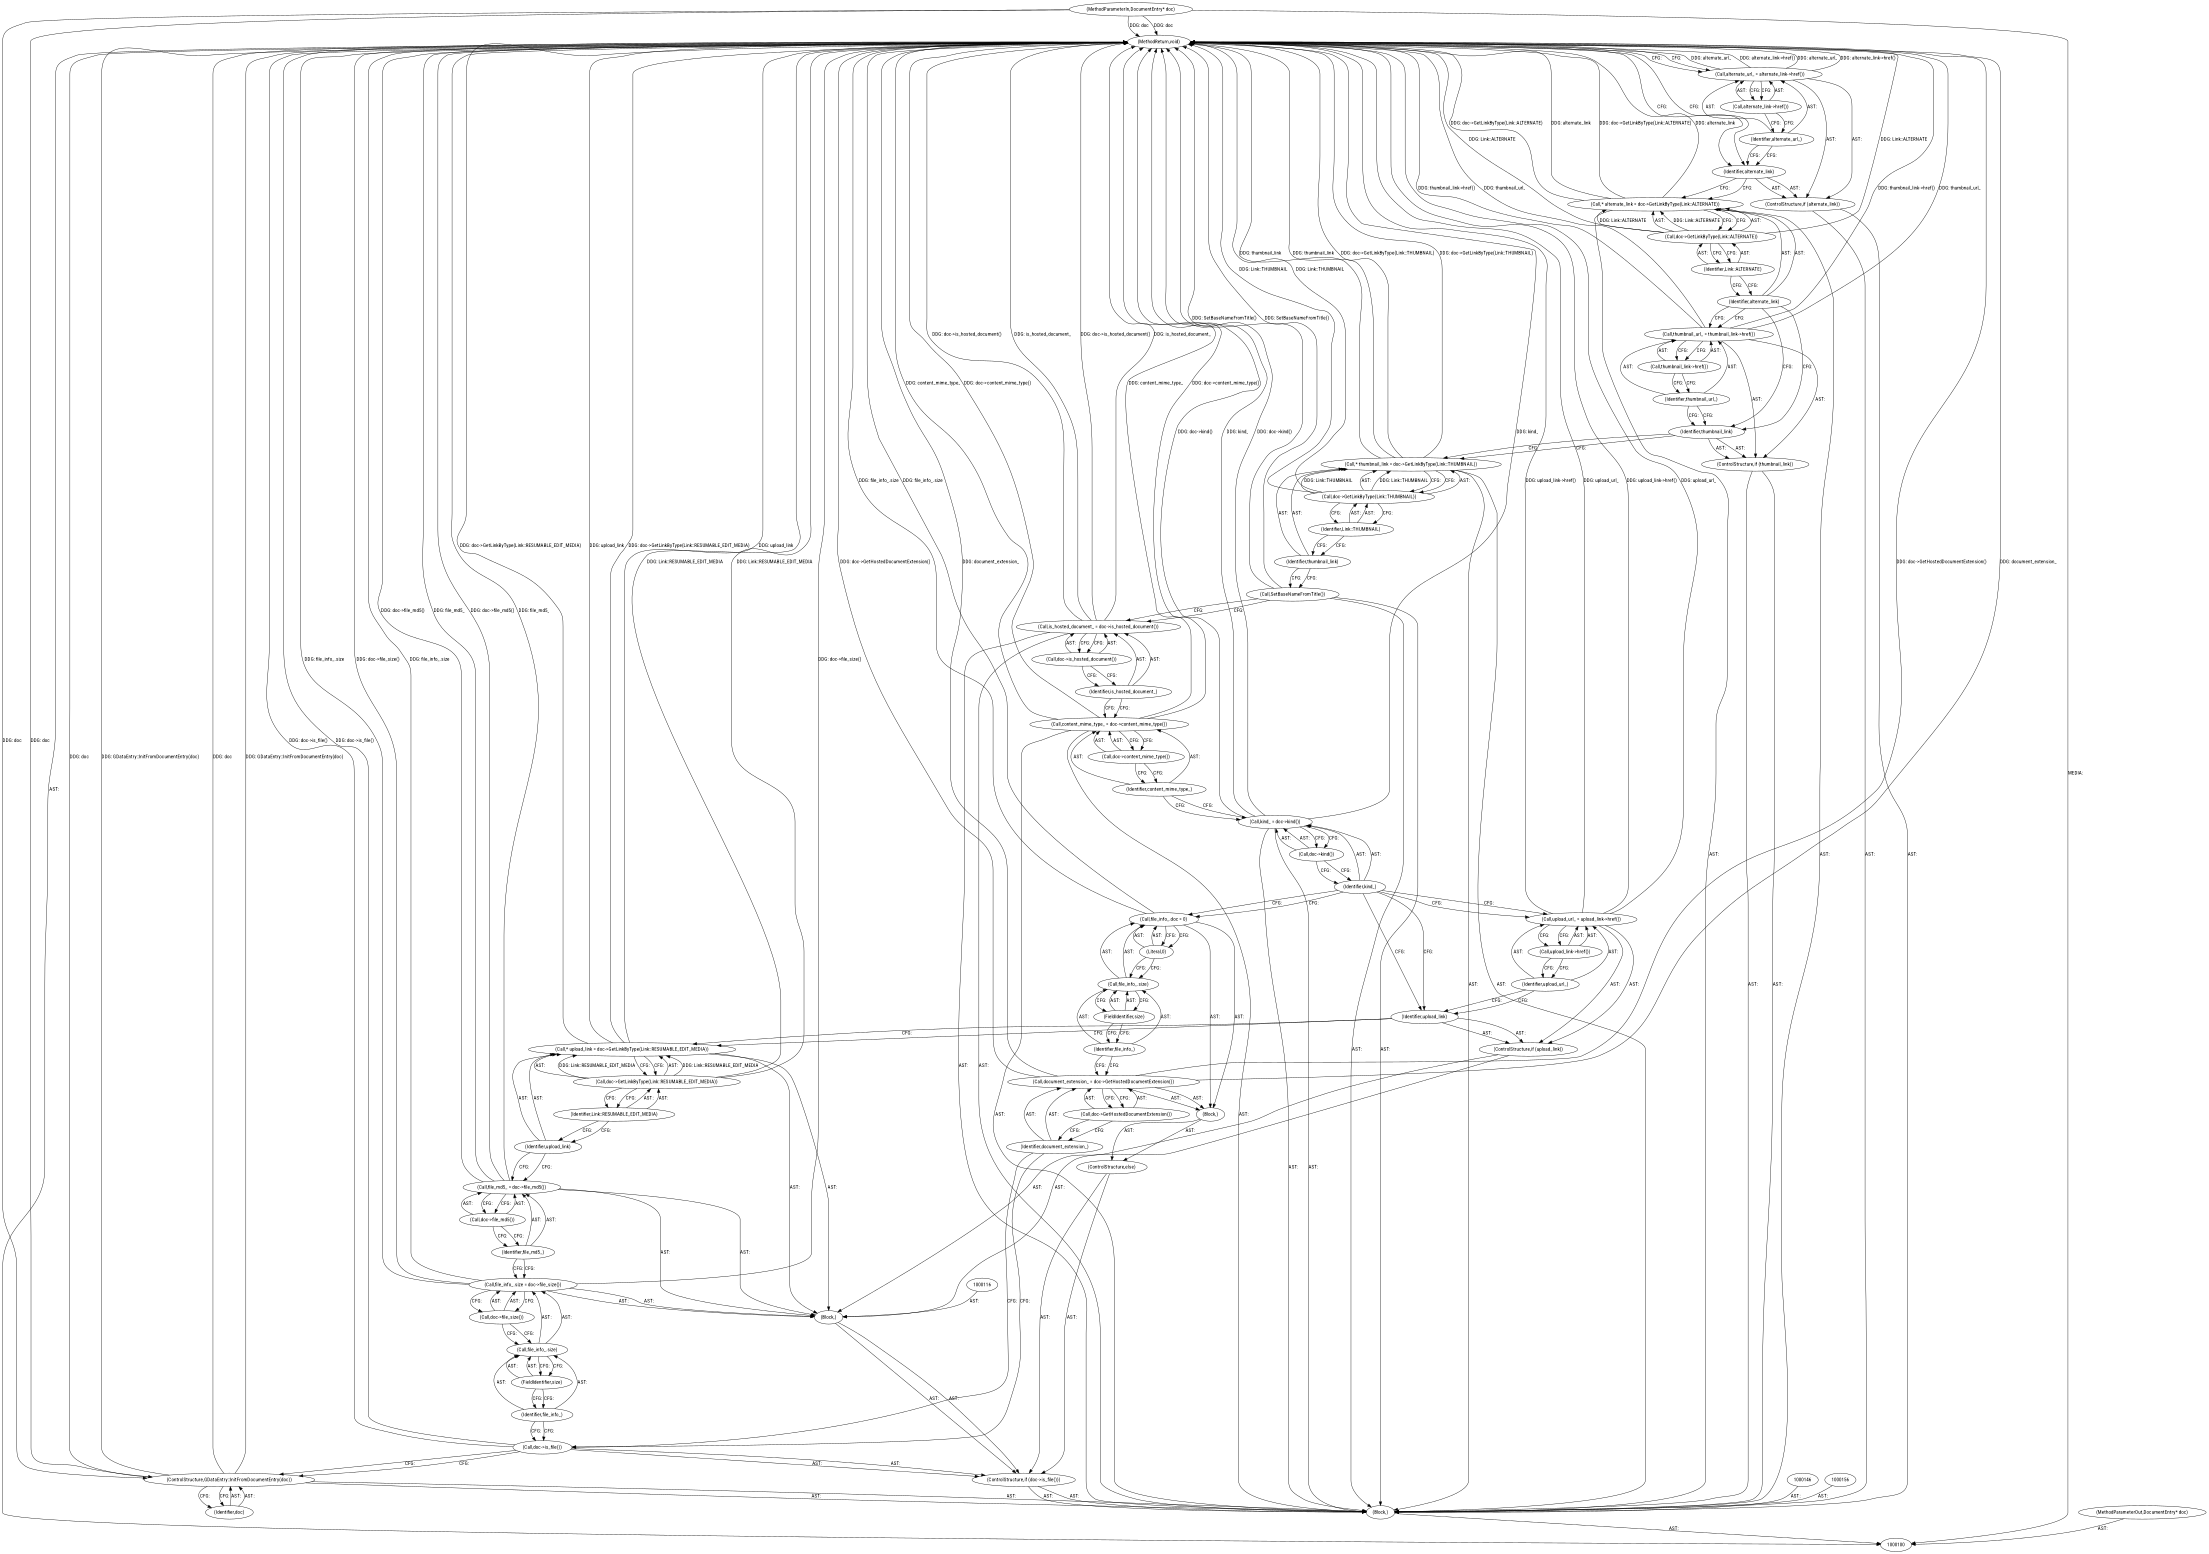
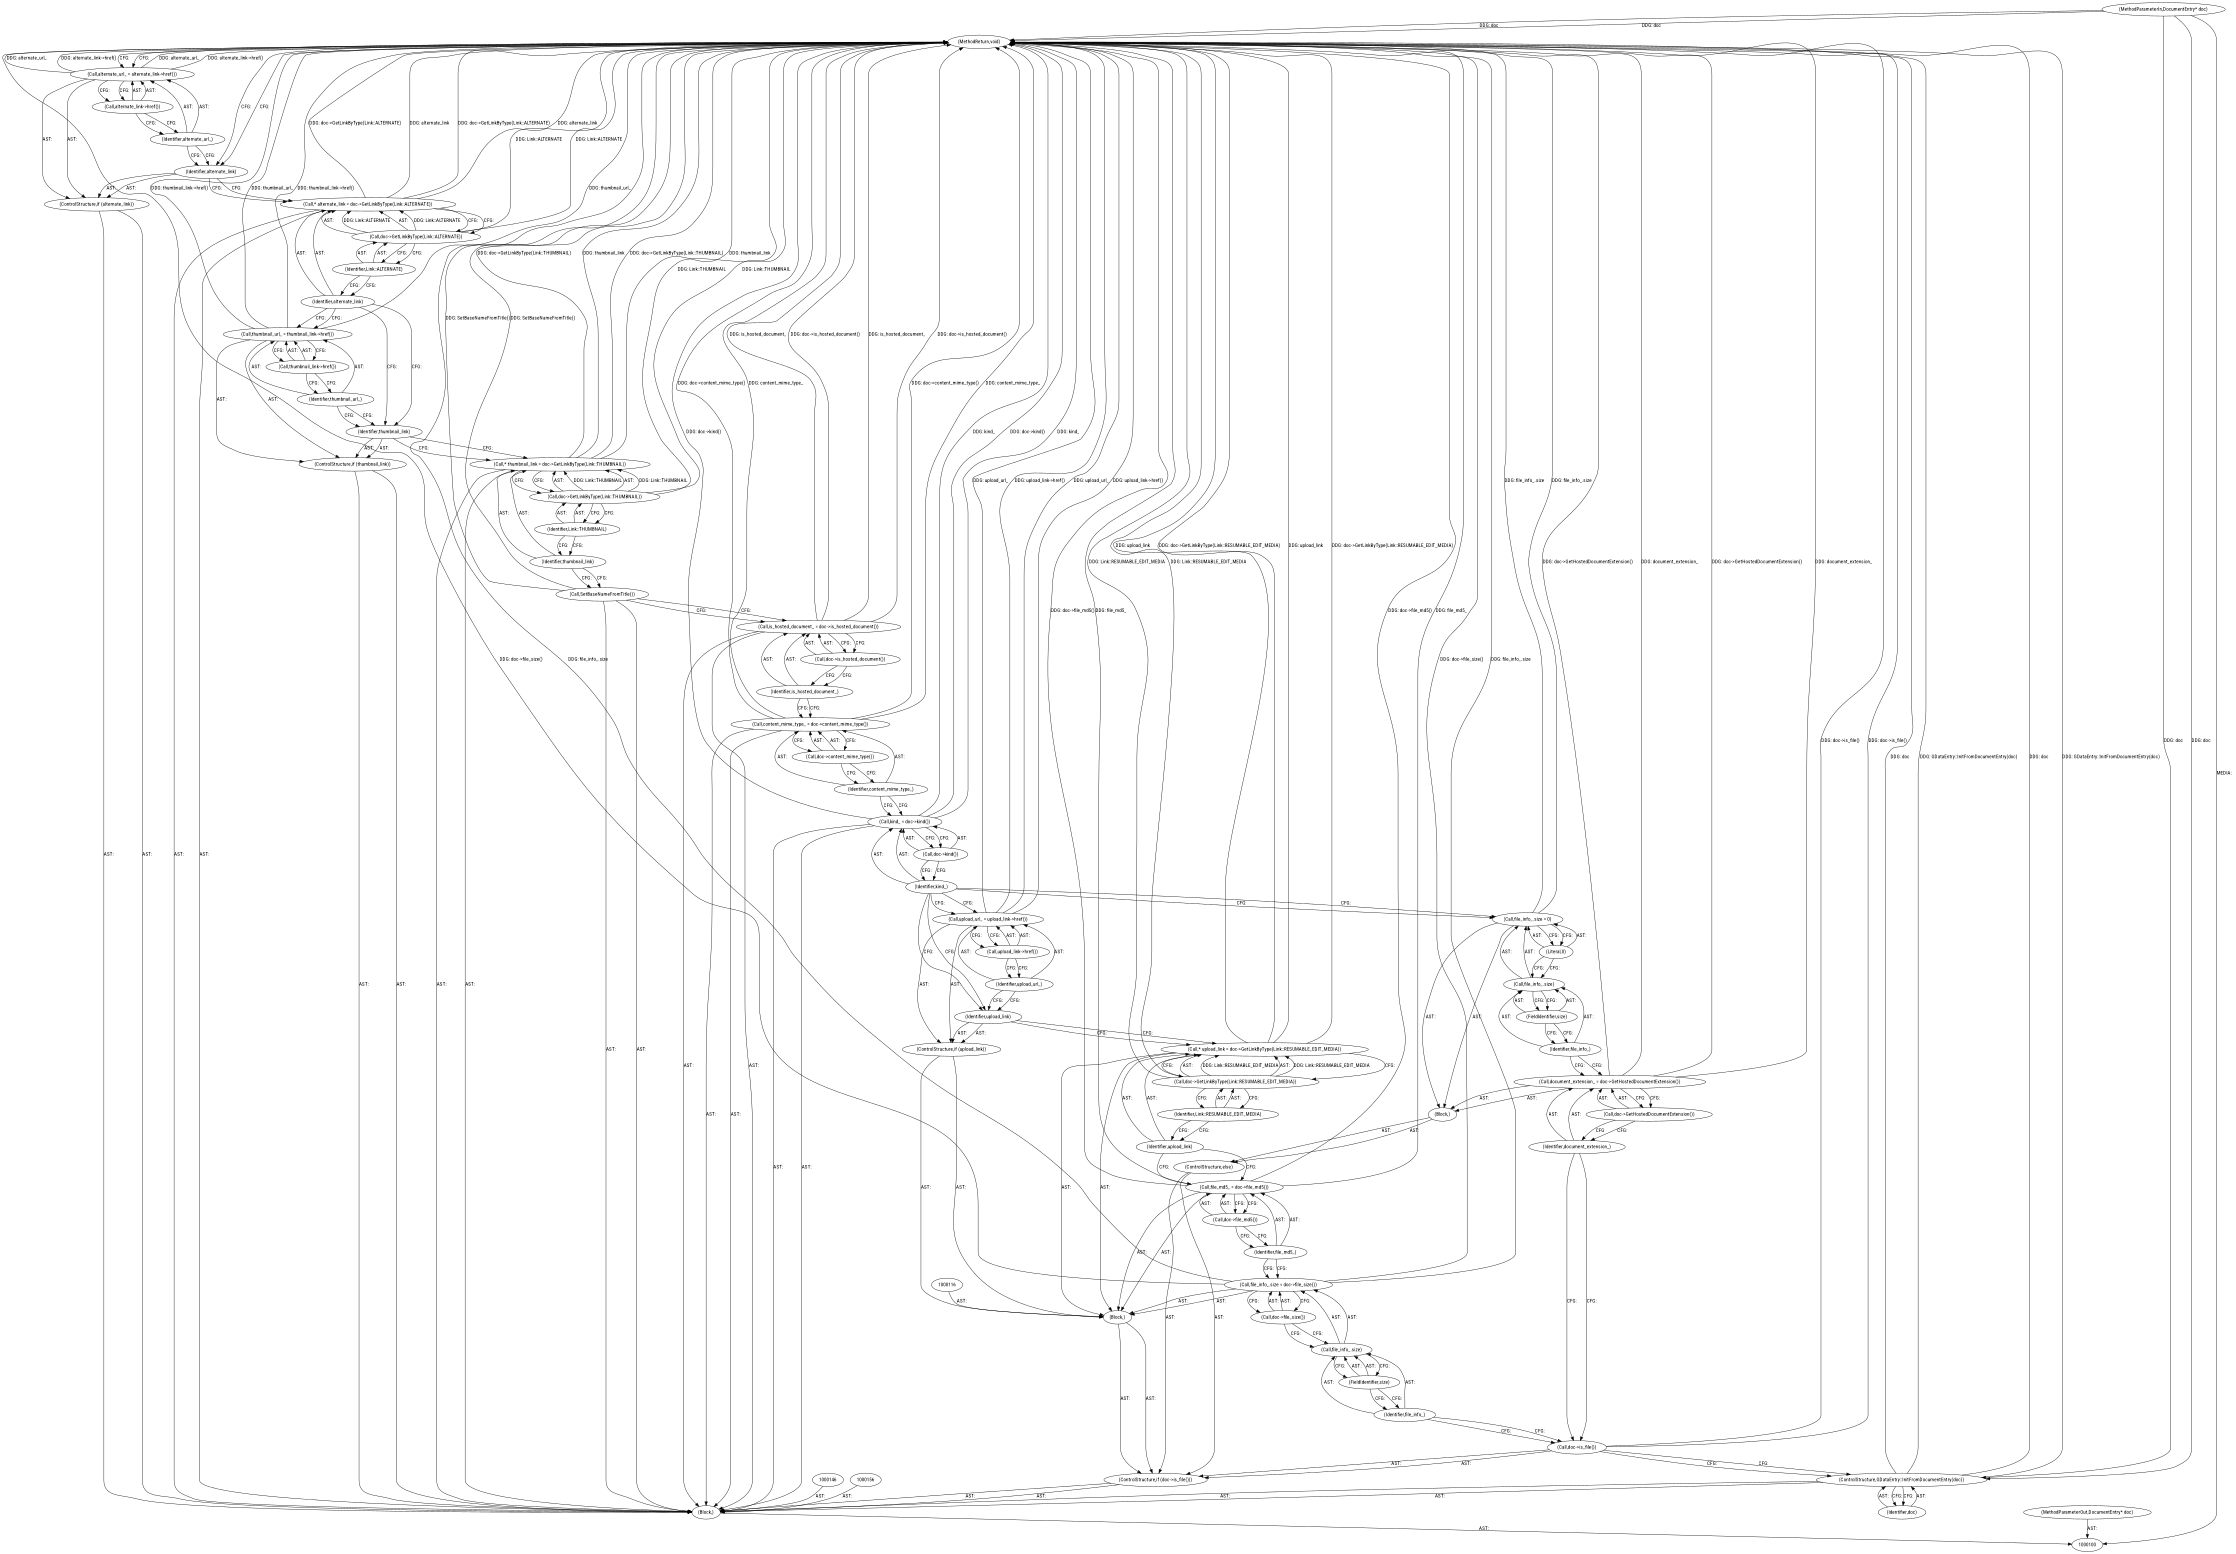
(1164, 919) -> (1528, 919)
(39, 1195) -> none
